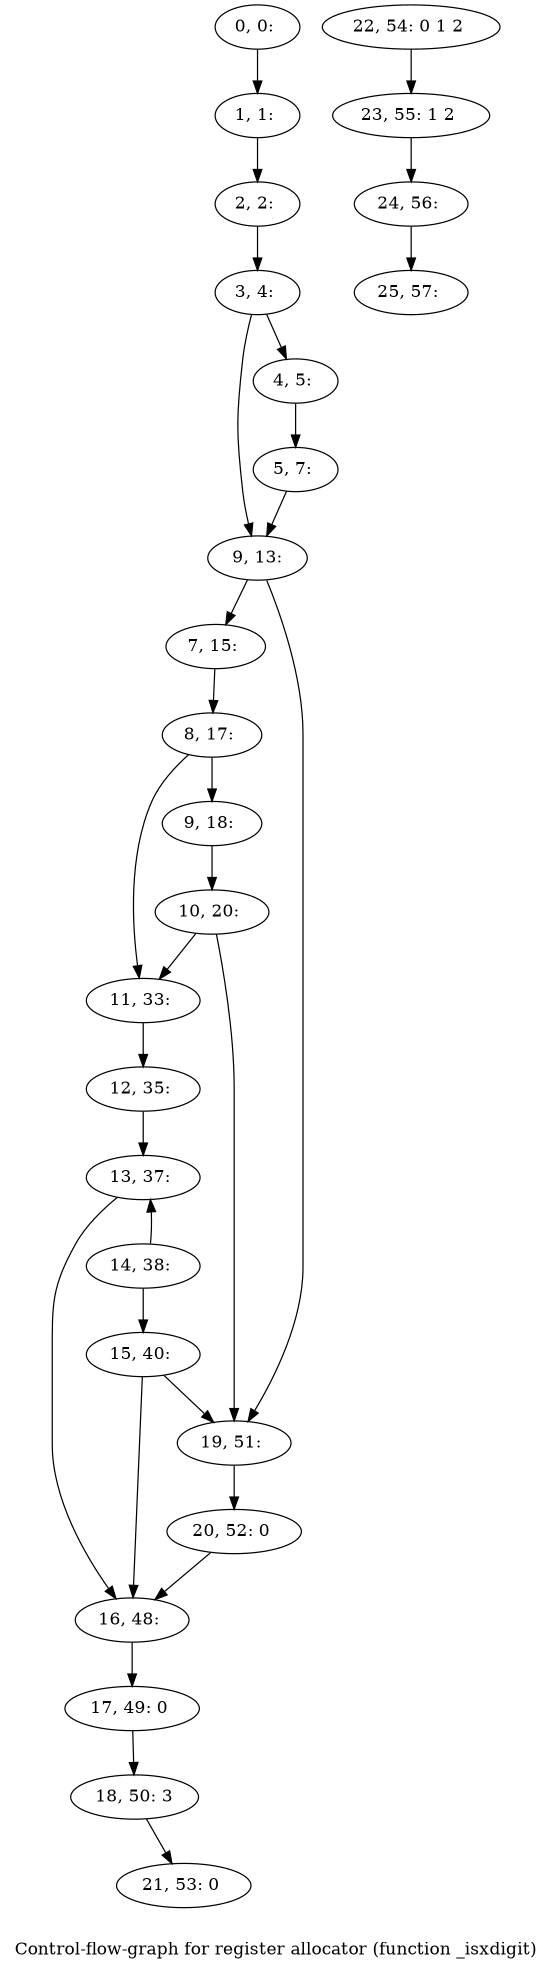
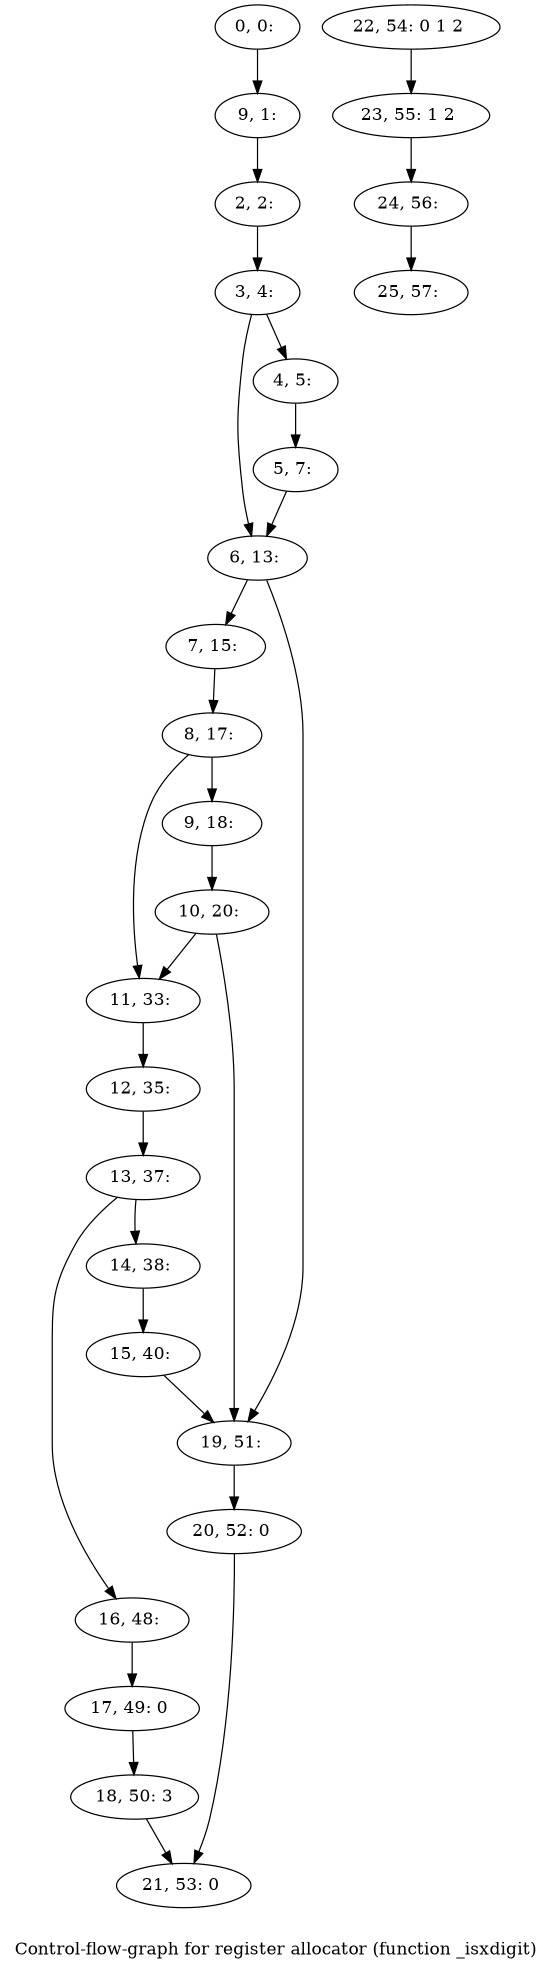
(258, 116) -> (258, 116)
(258, 558) -> (258, 558)
(151, 1228) -> (135, 1215)
(138, 1481) -> none
(187, 1572) -> (228, 1704)
